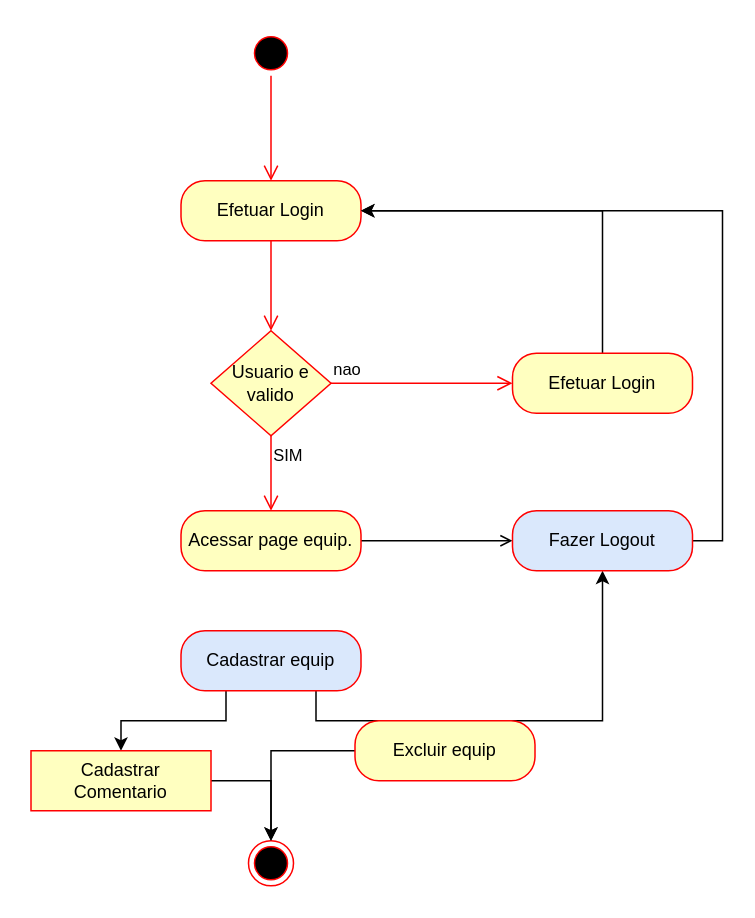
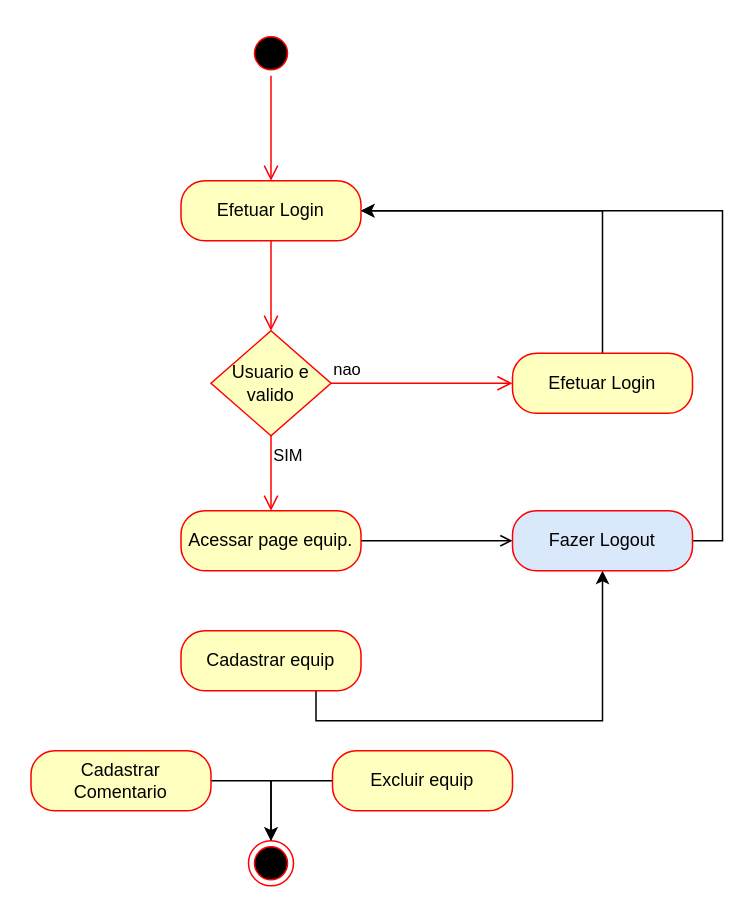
(271, 661) -> (271, 661)
(179, 721) -> none
(445, 751) -> (422, 781)
(121, 781) -> (121, 781)
